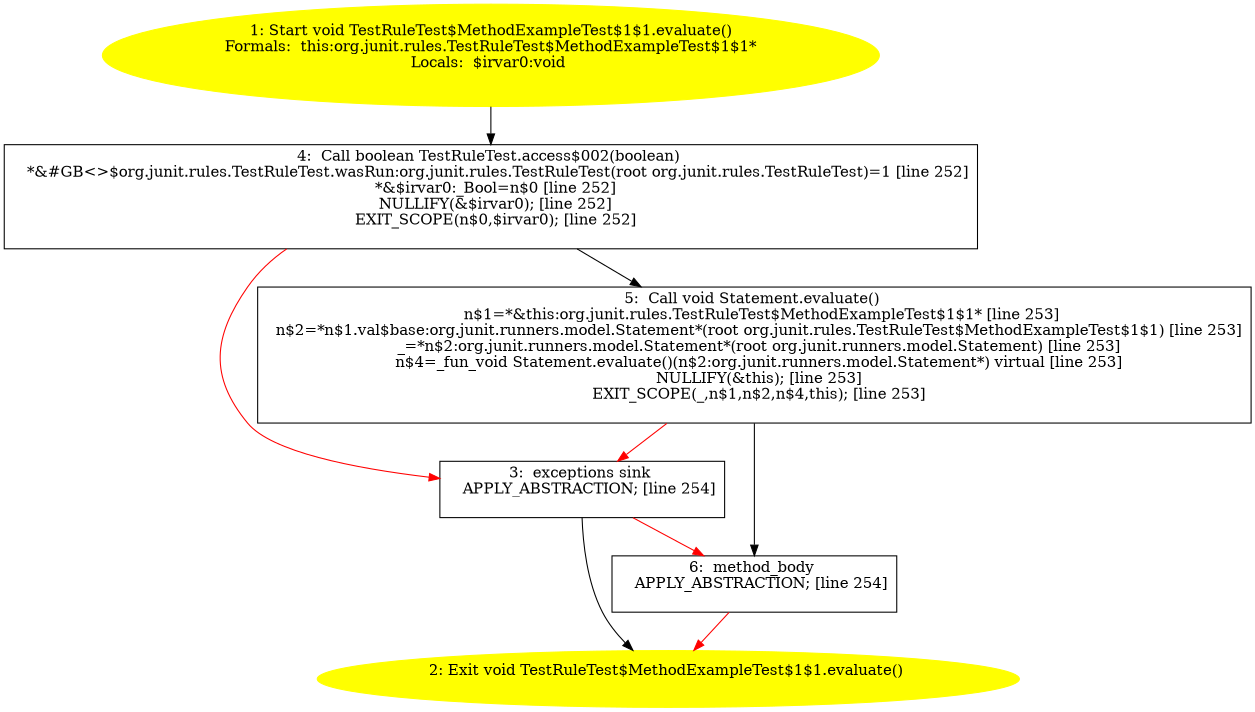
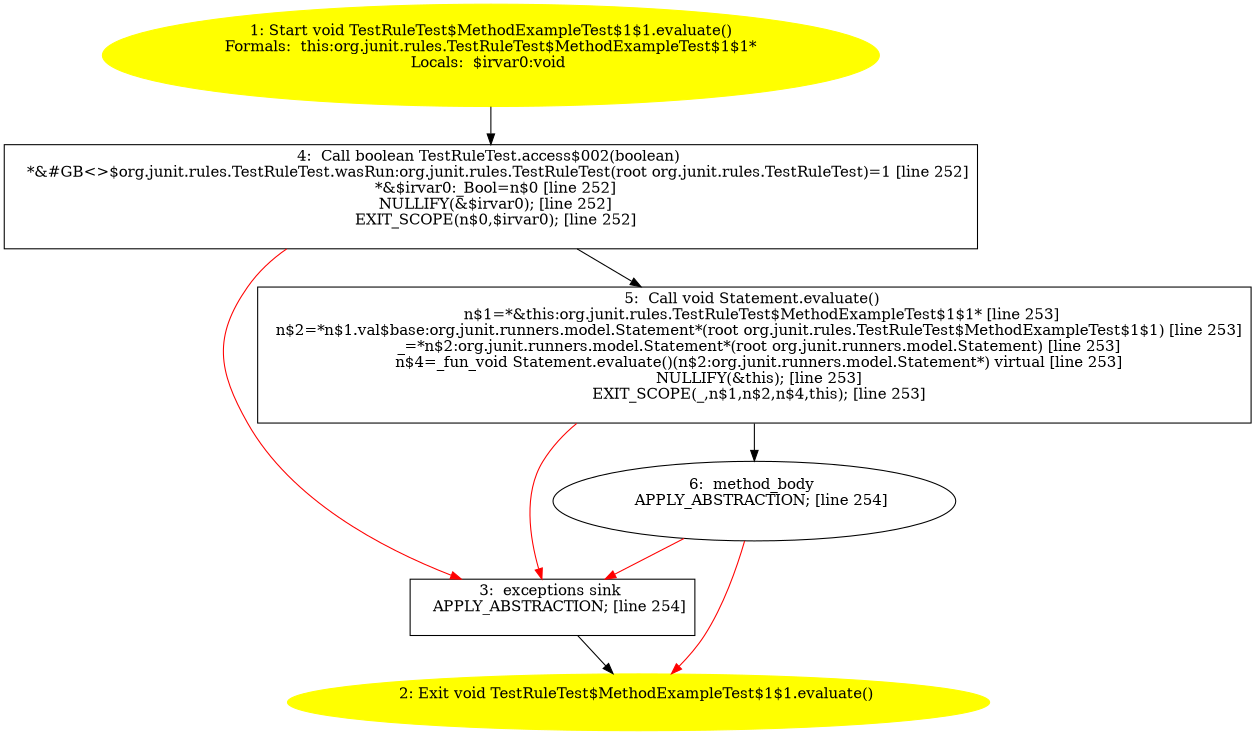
(664, 534) -> (649, 556)
(754, 584) -> (754, 501)
